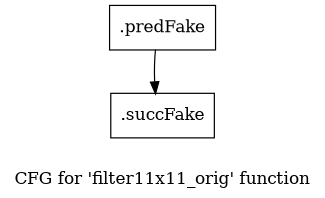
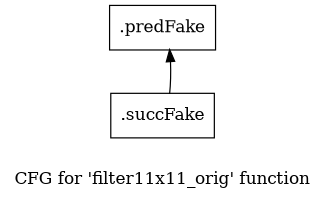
(155, 66) -> (171, 78)
